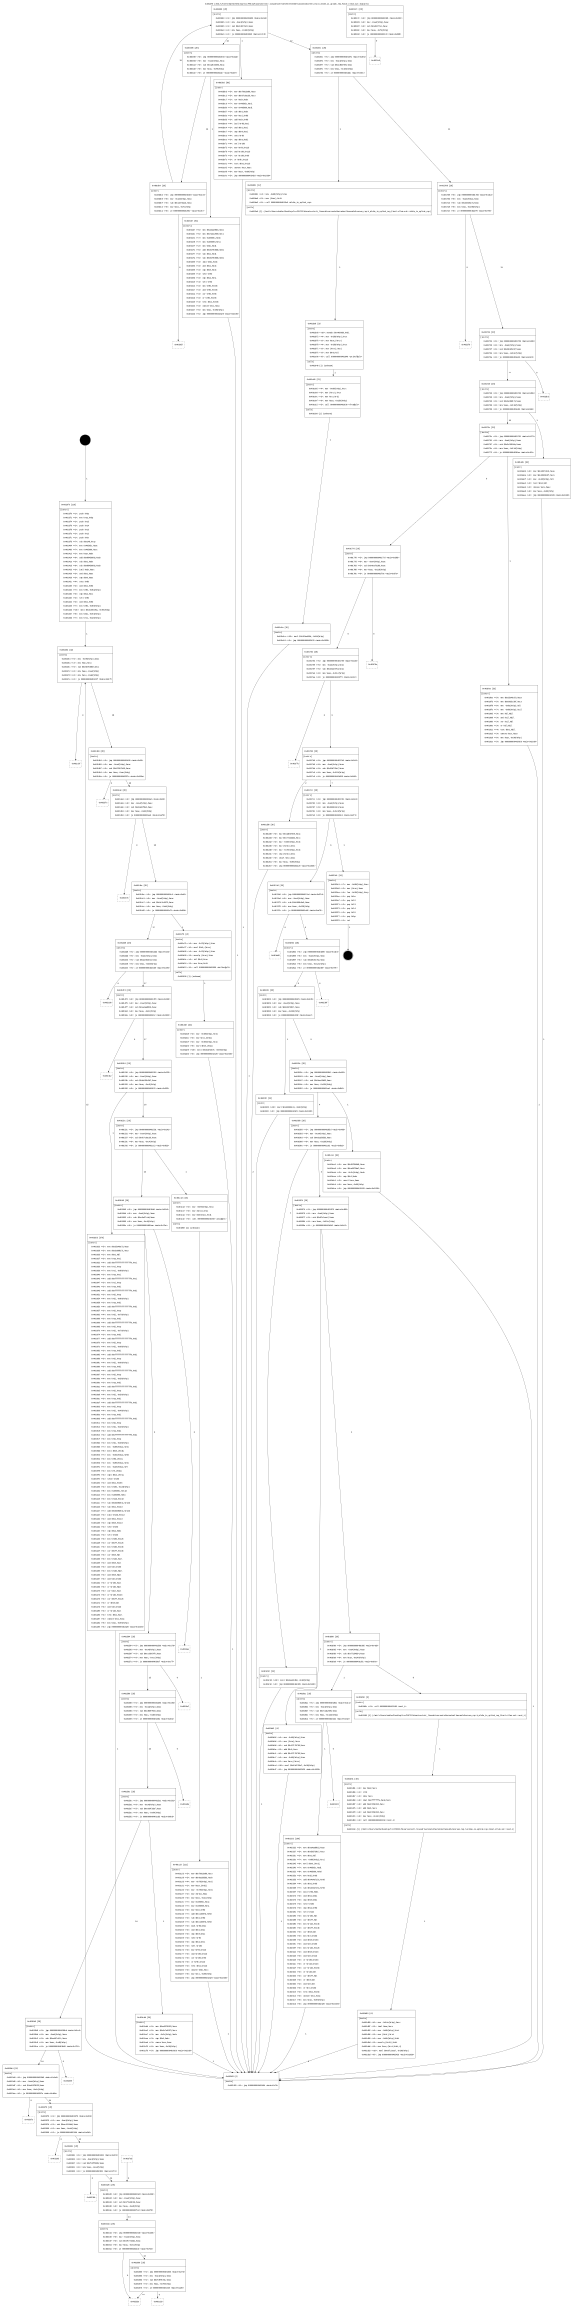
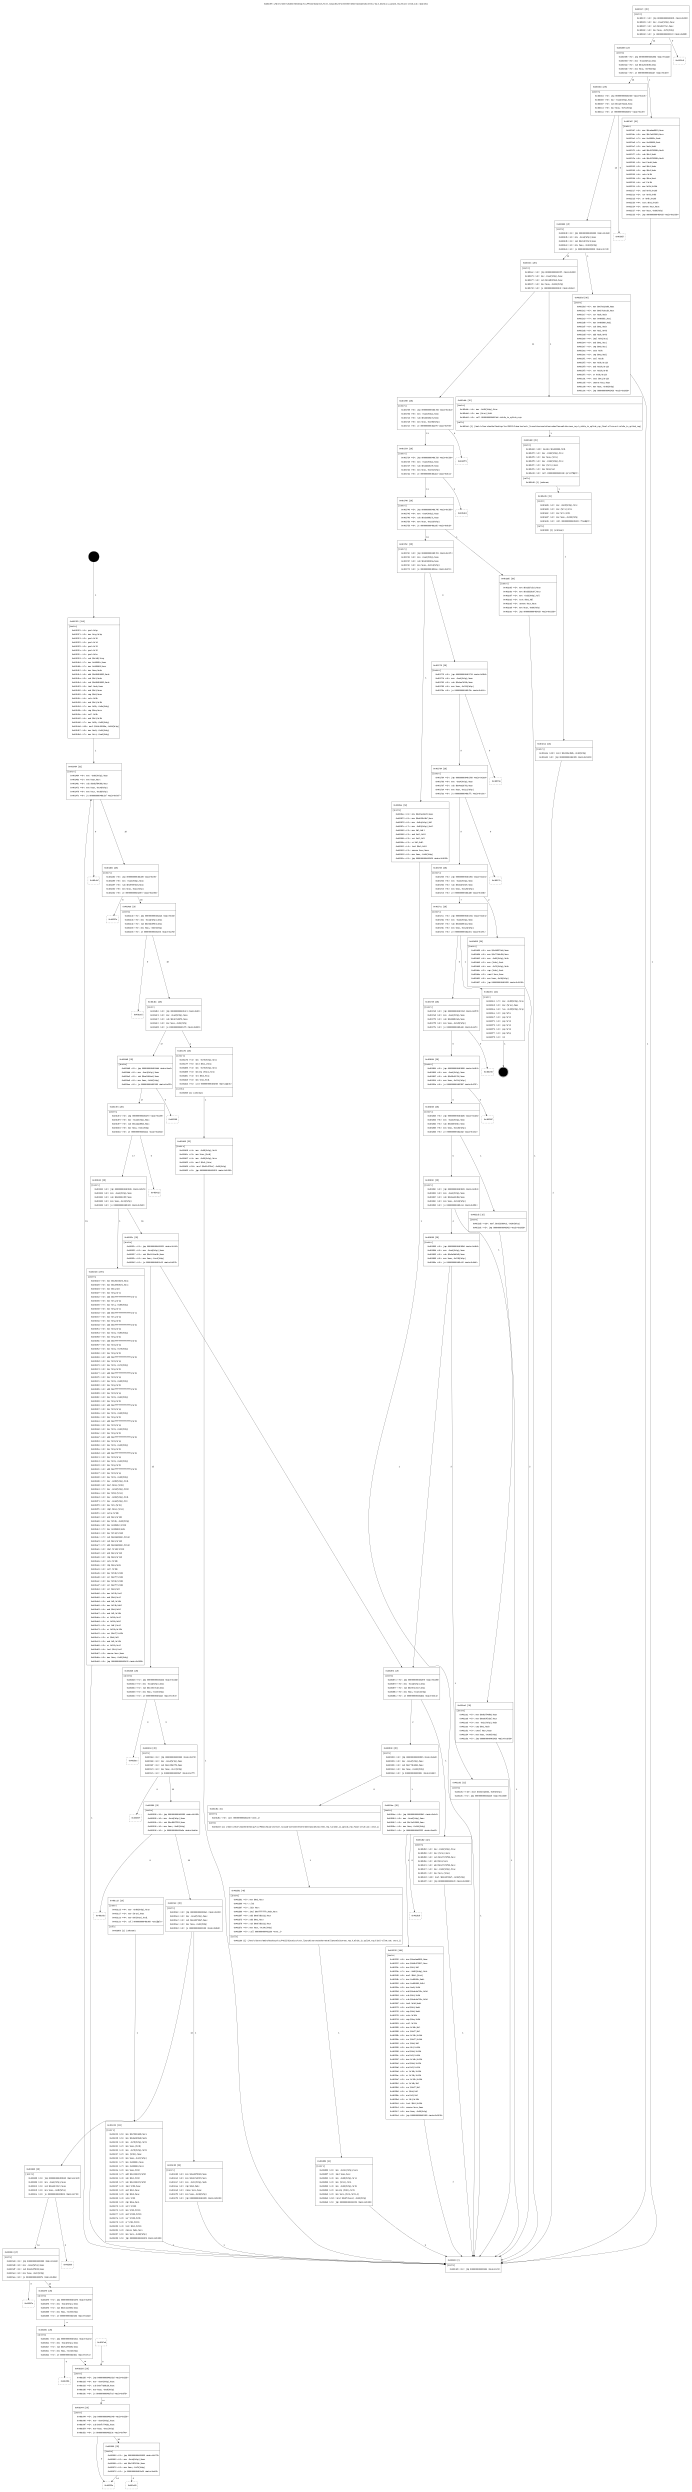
(226, 41) -> (652, 41)
(170, 1171) -> (281, 1466)
(54, 2159) -> none
